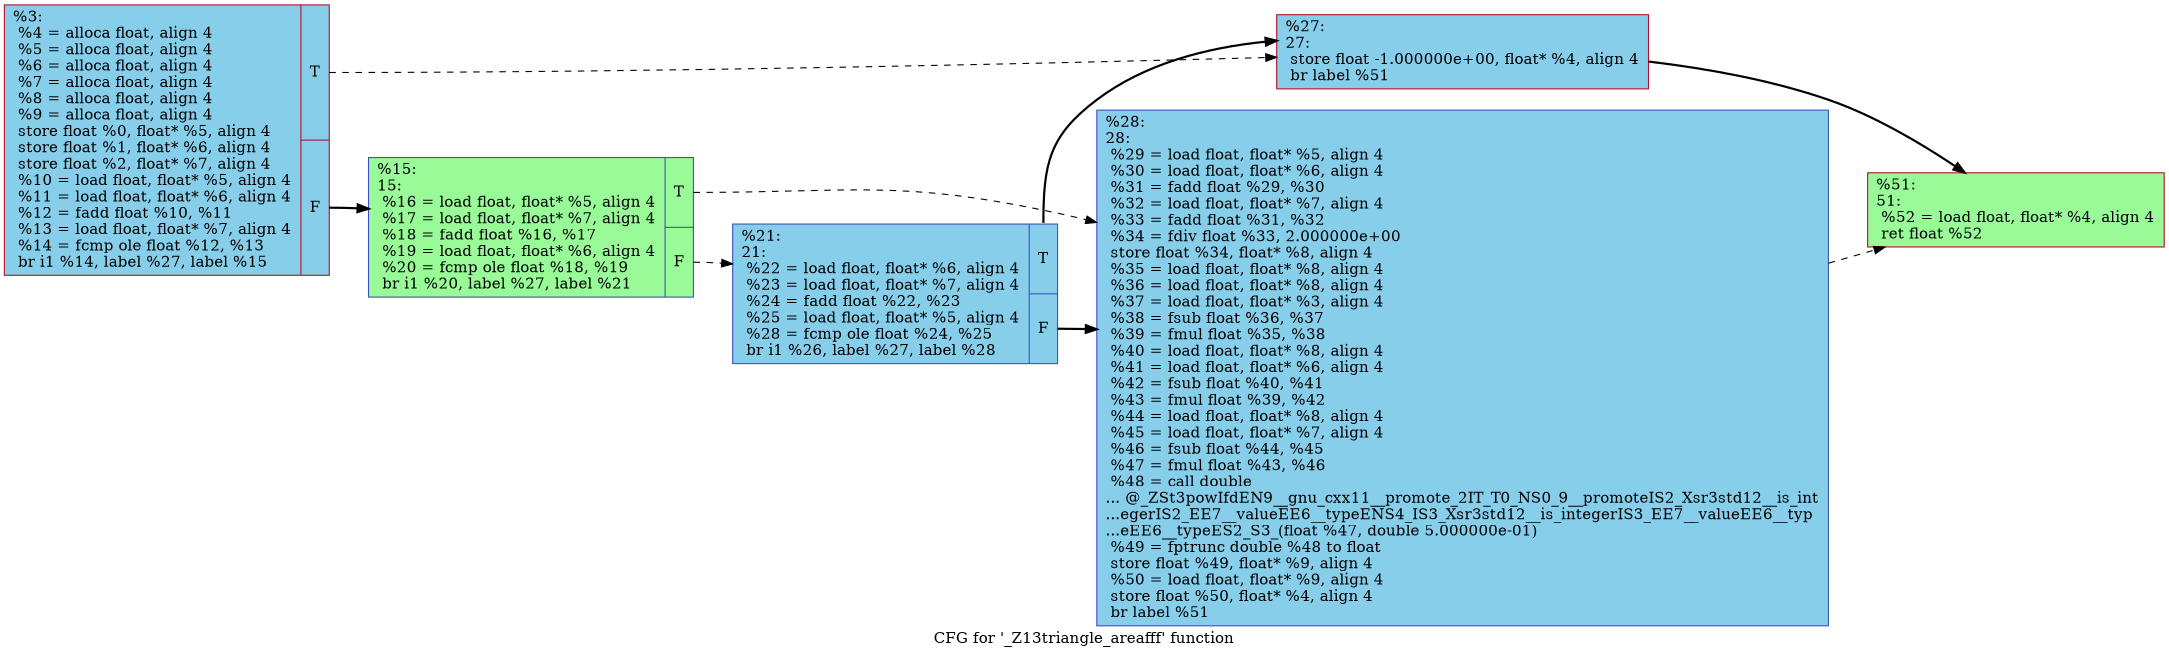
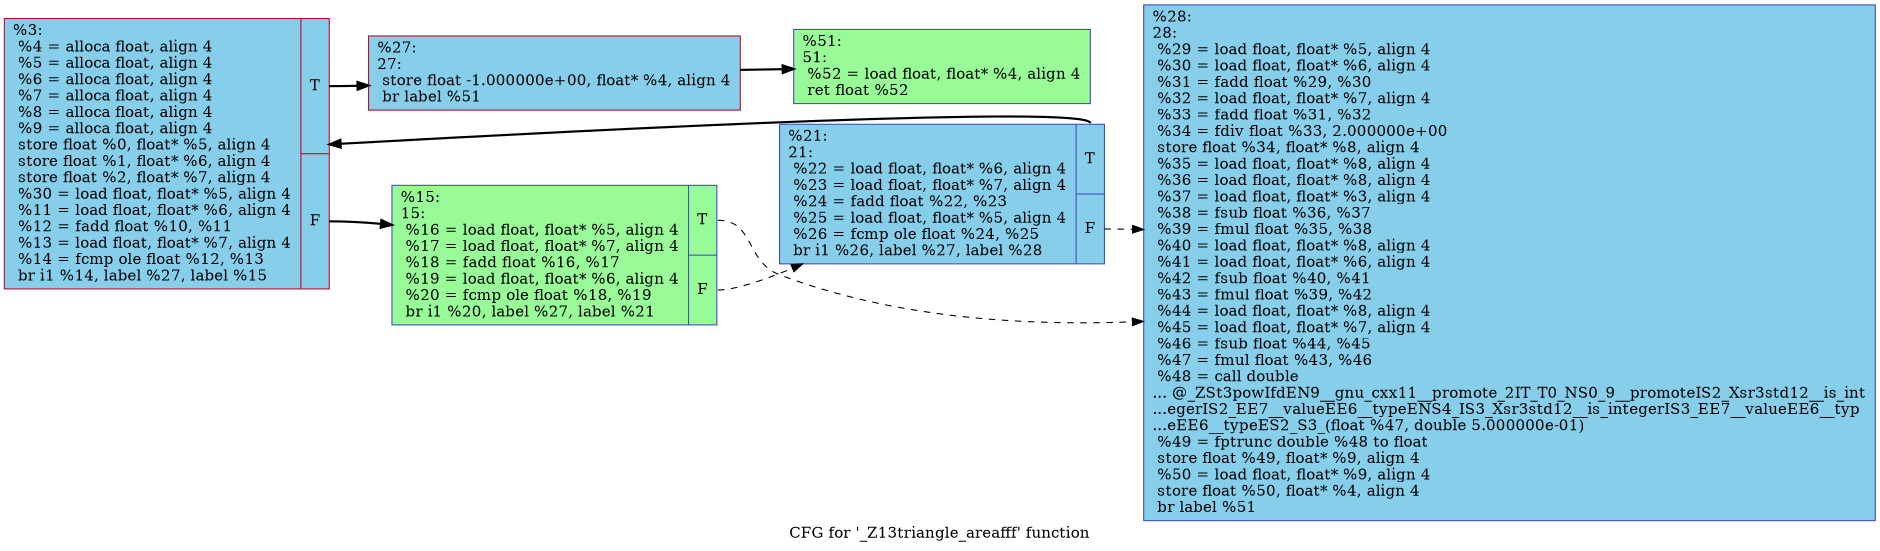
(798, 68) -> (343, 86)
(1113, 89) -> (716, 125)
(153, 180) -> (153, 194)
(2016, 210) -> (942, 67)
(1852, 257) -> none
(1072, 329) -> (1118, 229)
(867, 334) -> (914, 234)
